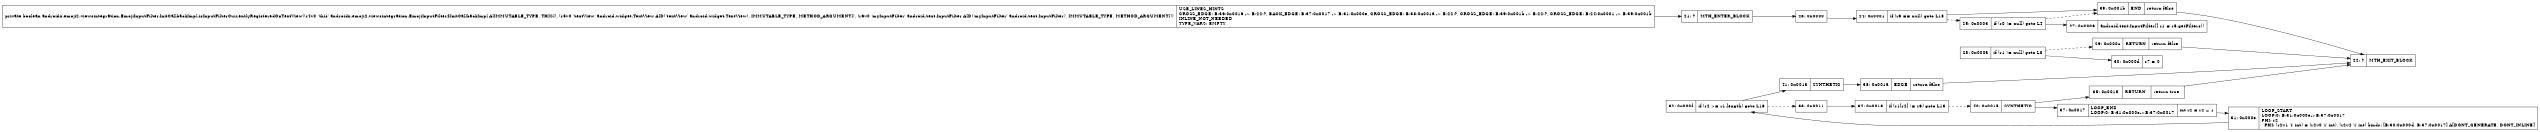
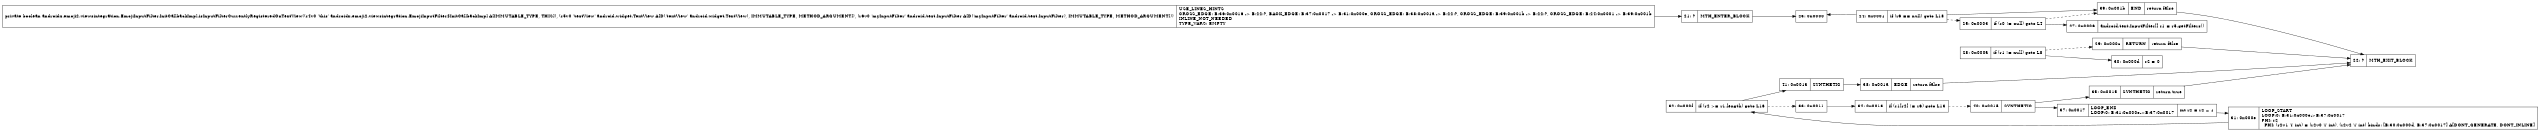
(1840, 18) -> (1843, 14)
(2152, 62) -> (2152, 62)
(2135, 92) -> (2137, 92)
